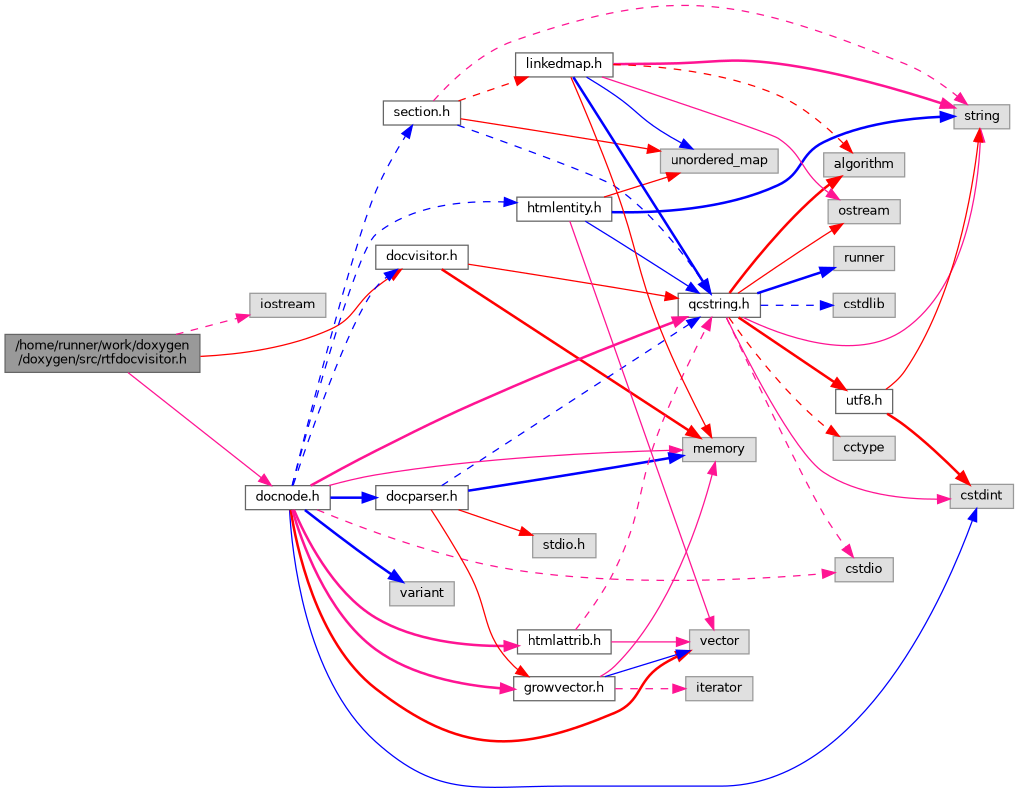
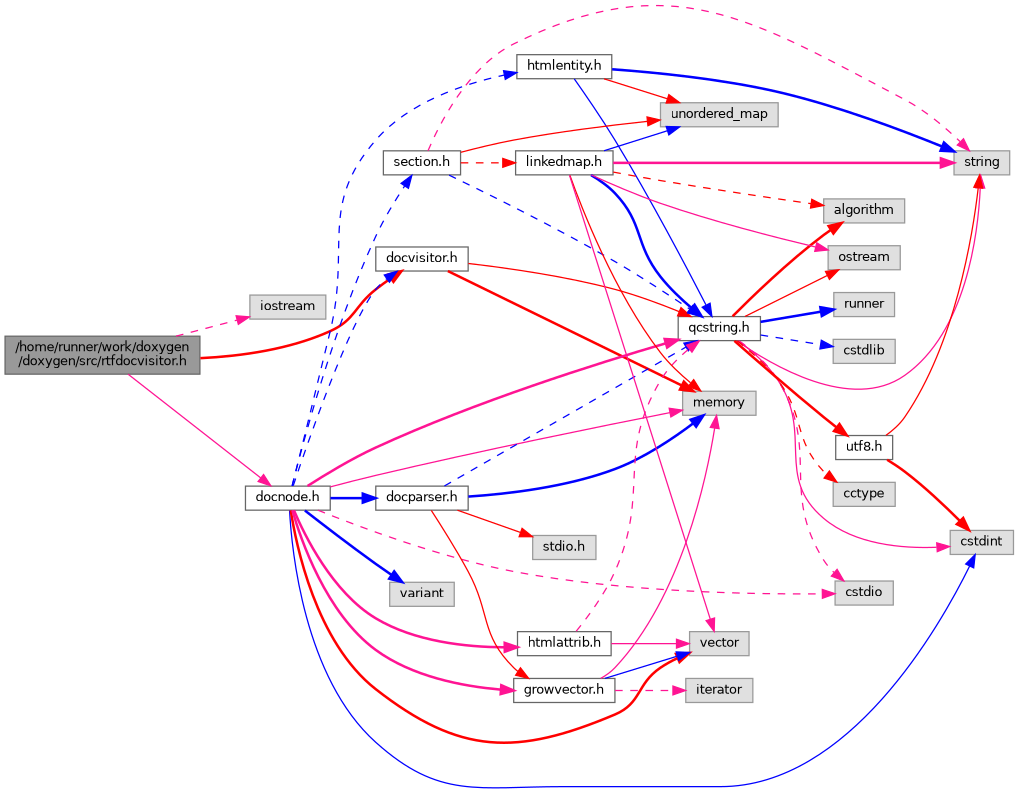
(306, 339) -> (306, 340)
(640, 419) -> (640, 397)
